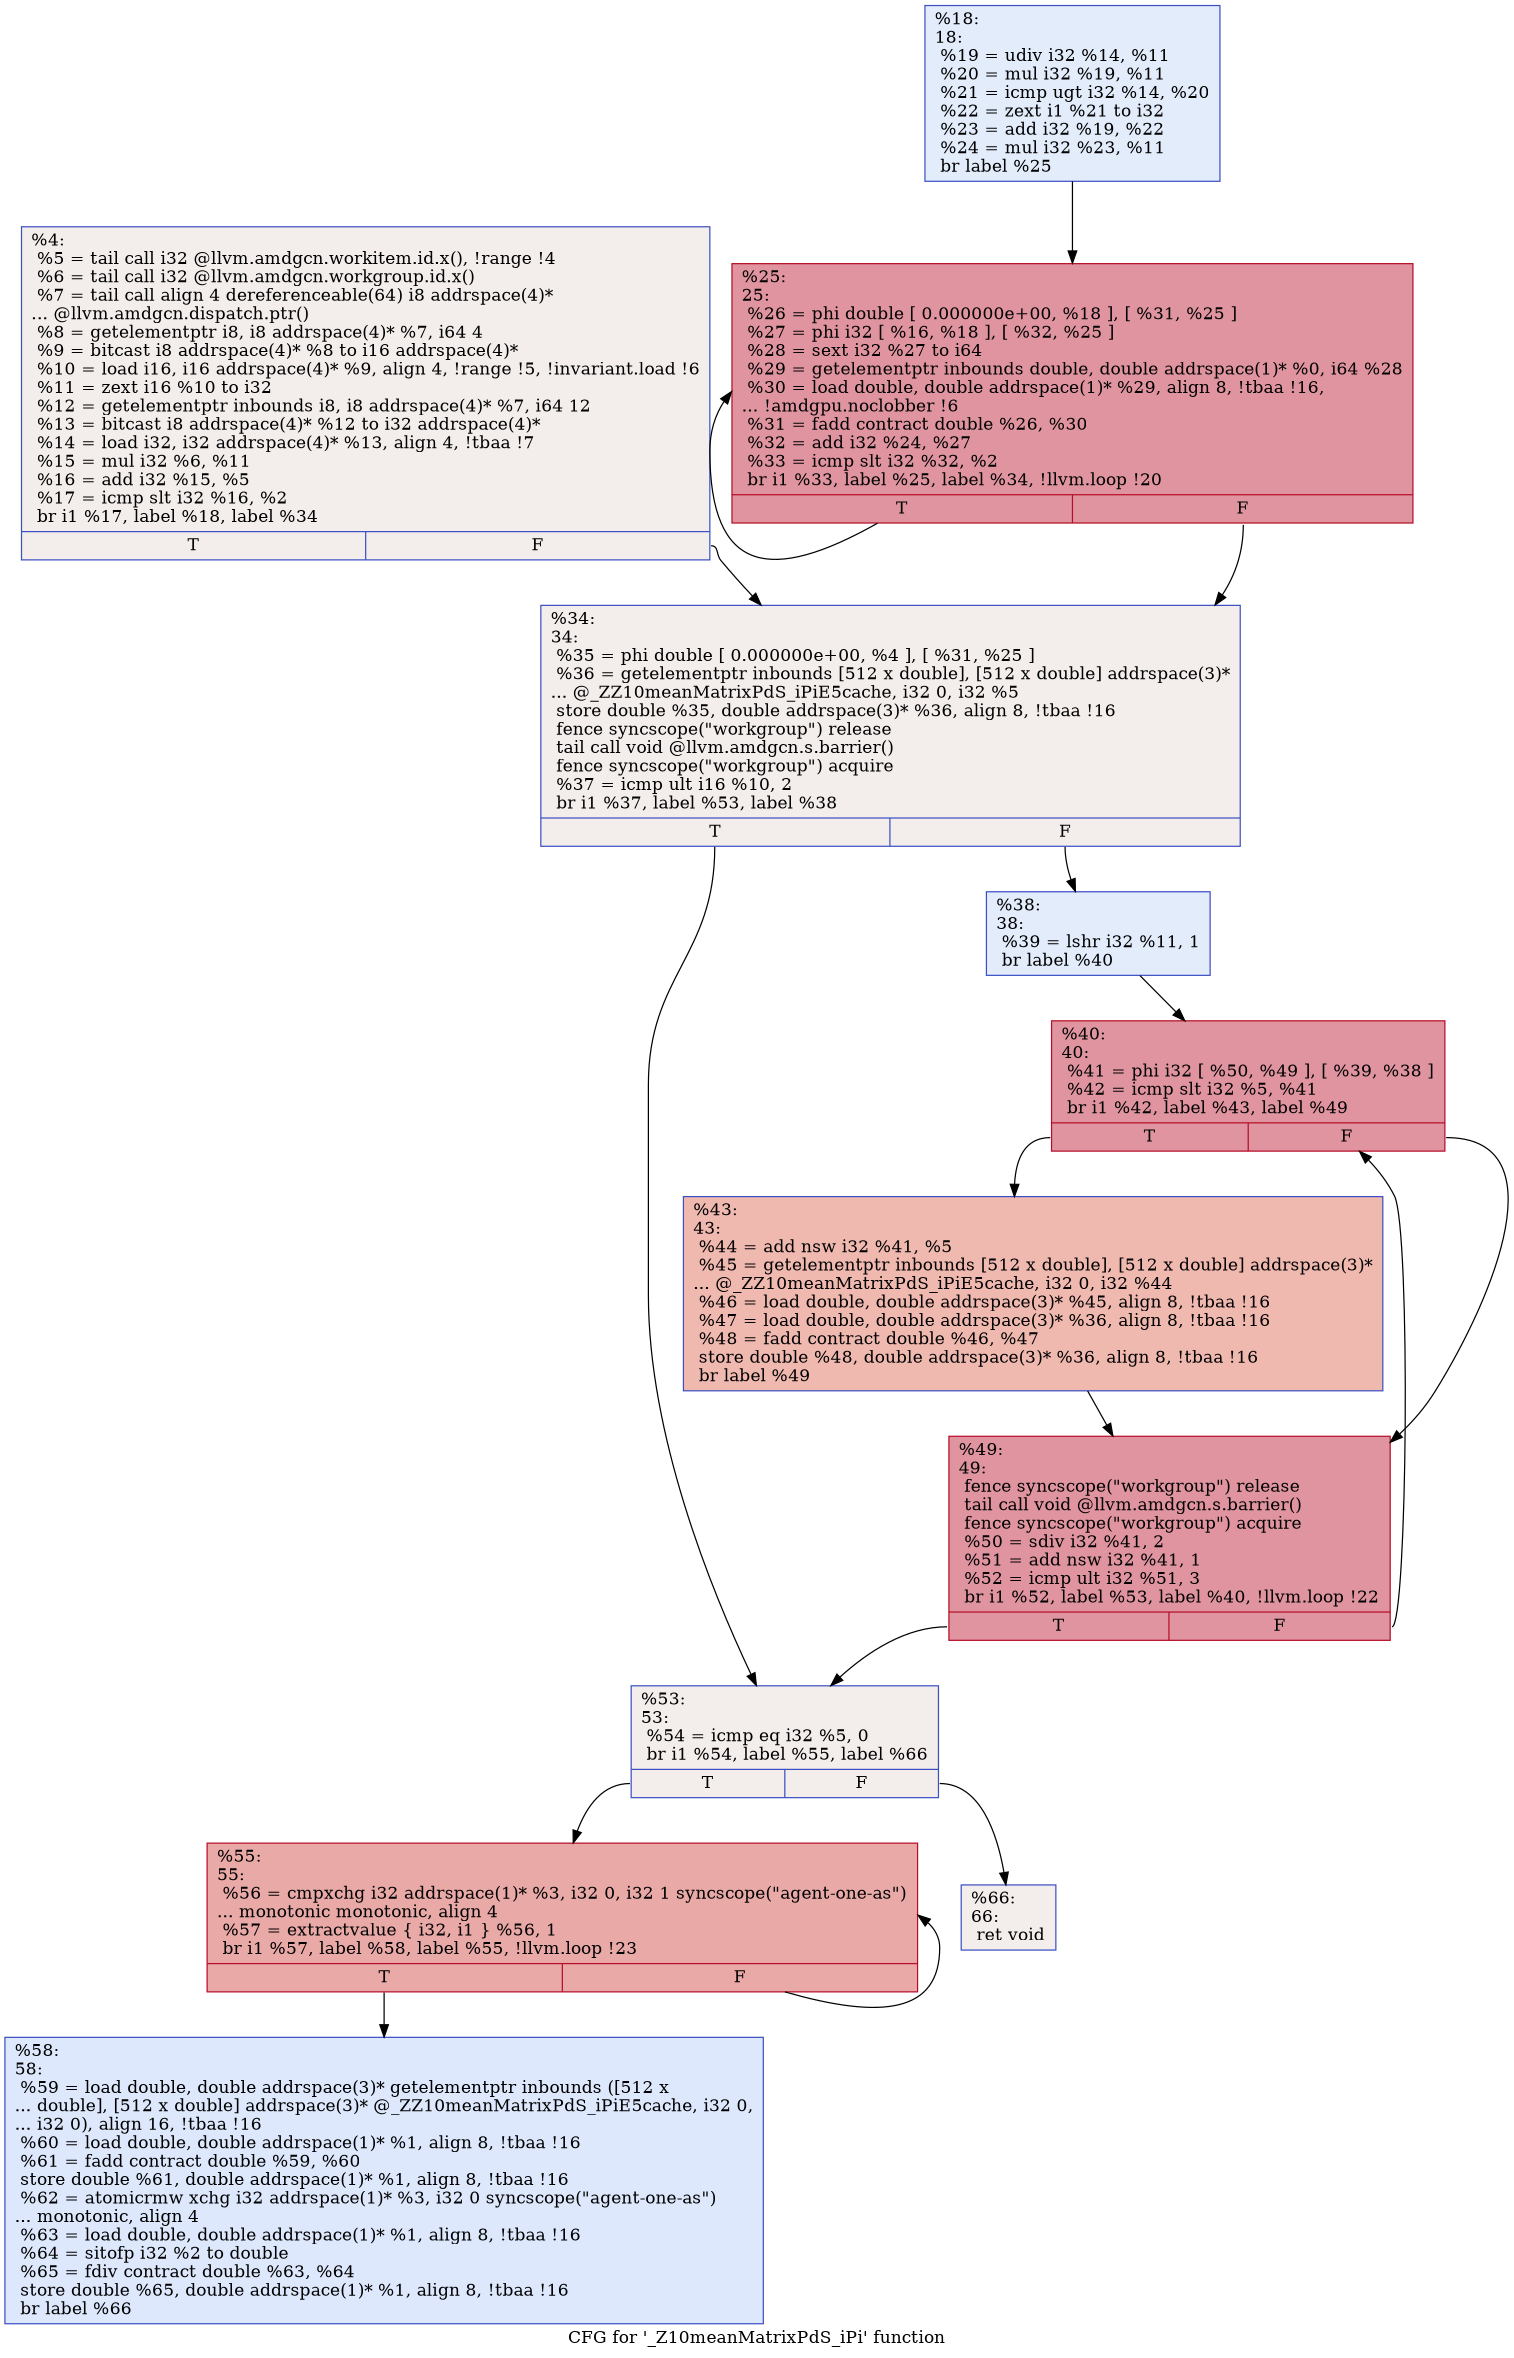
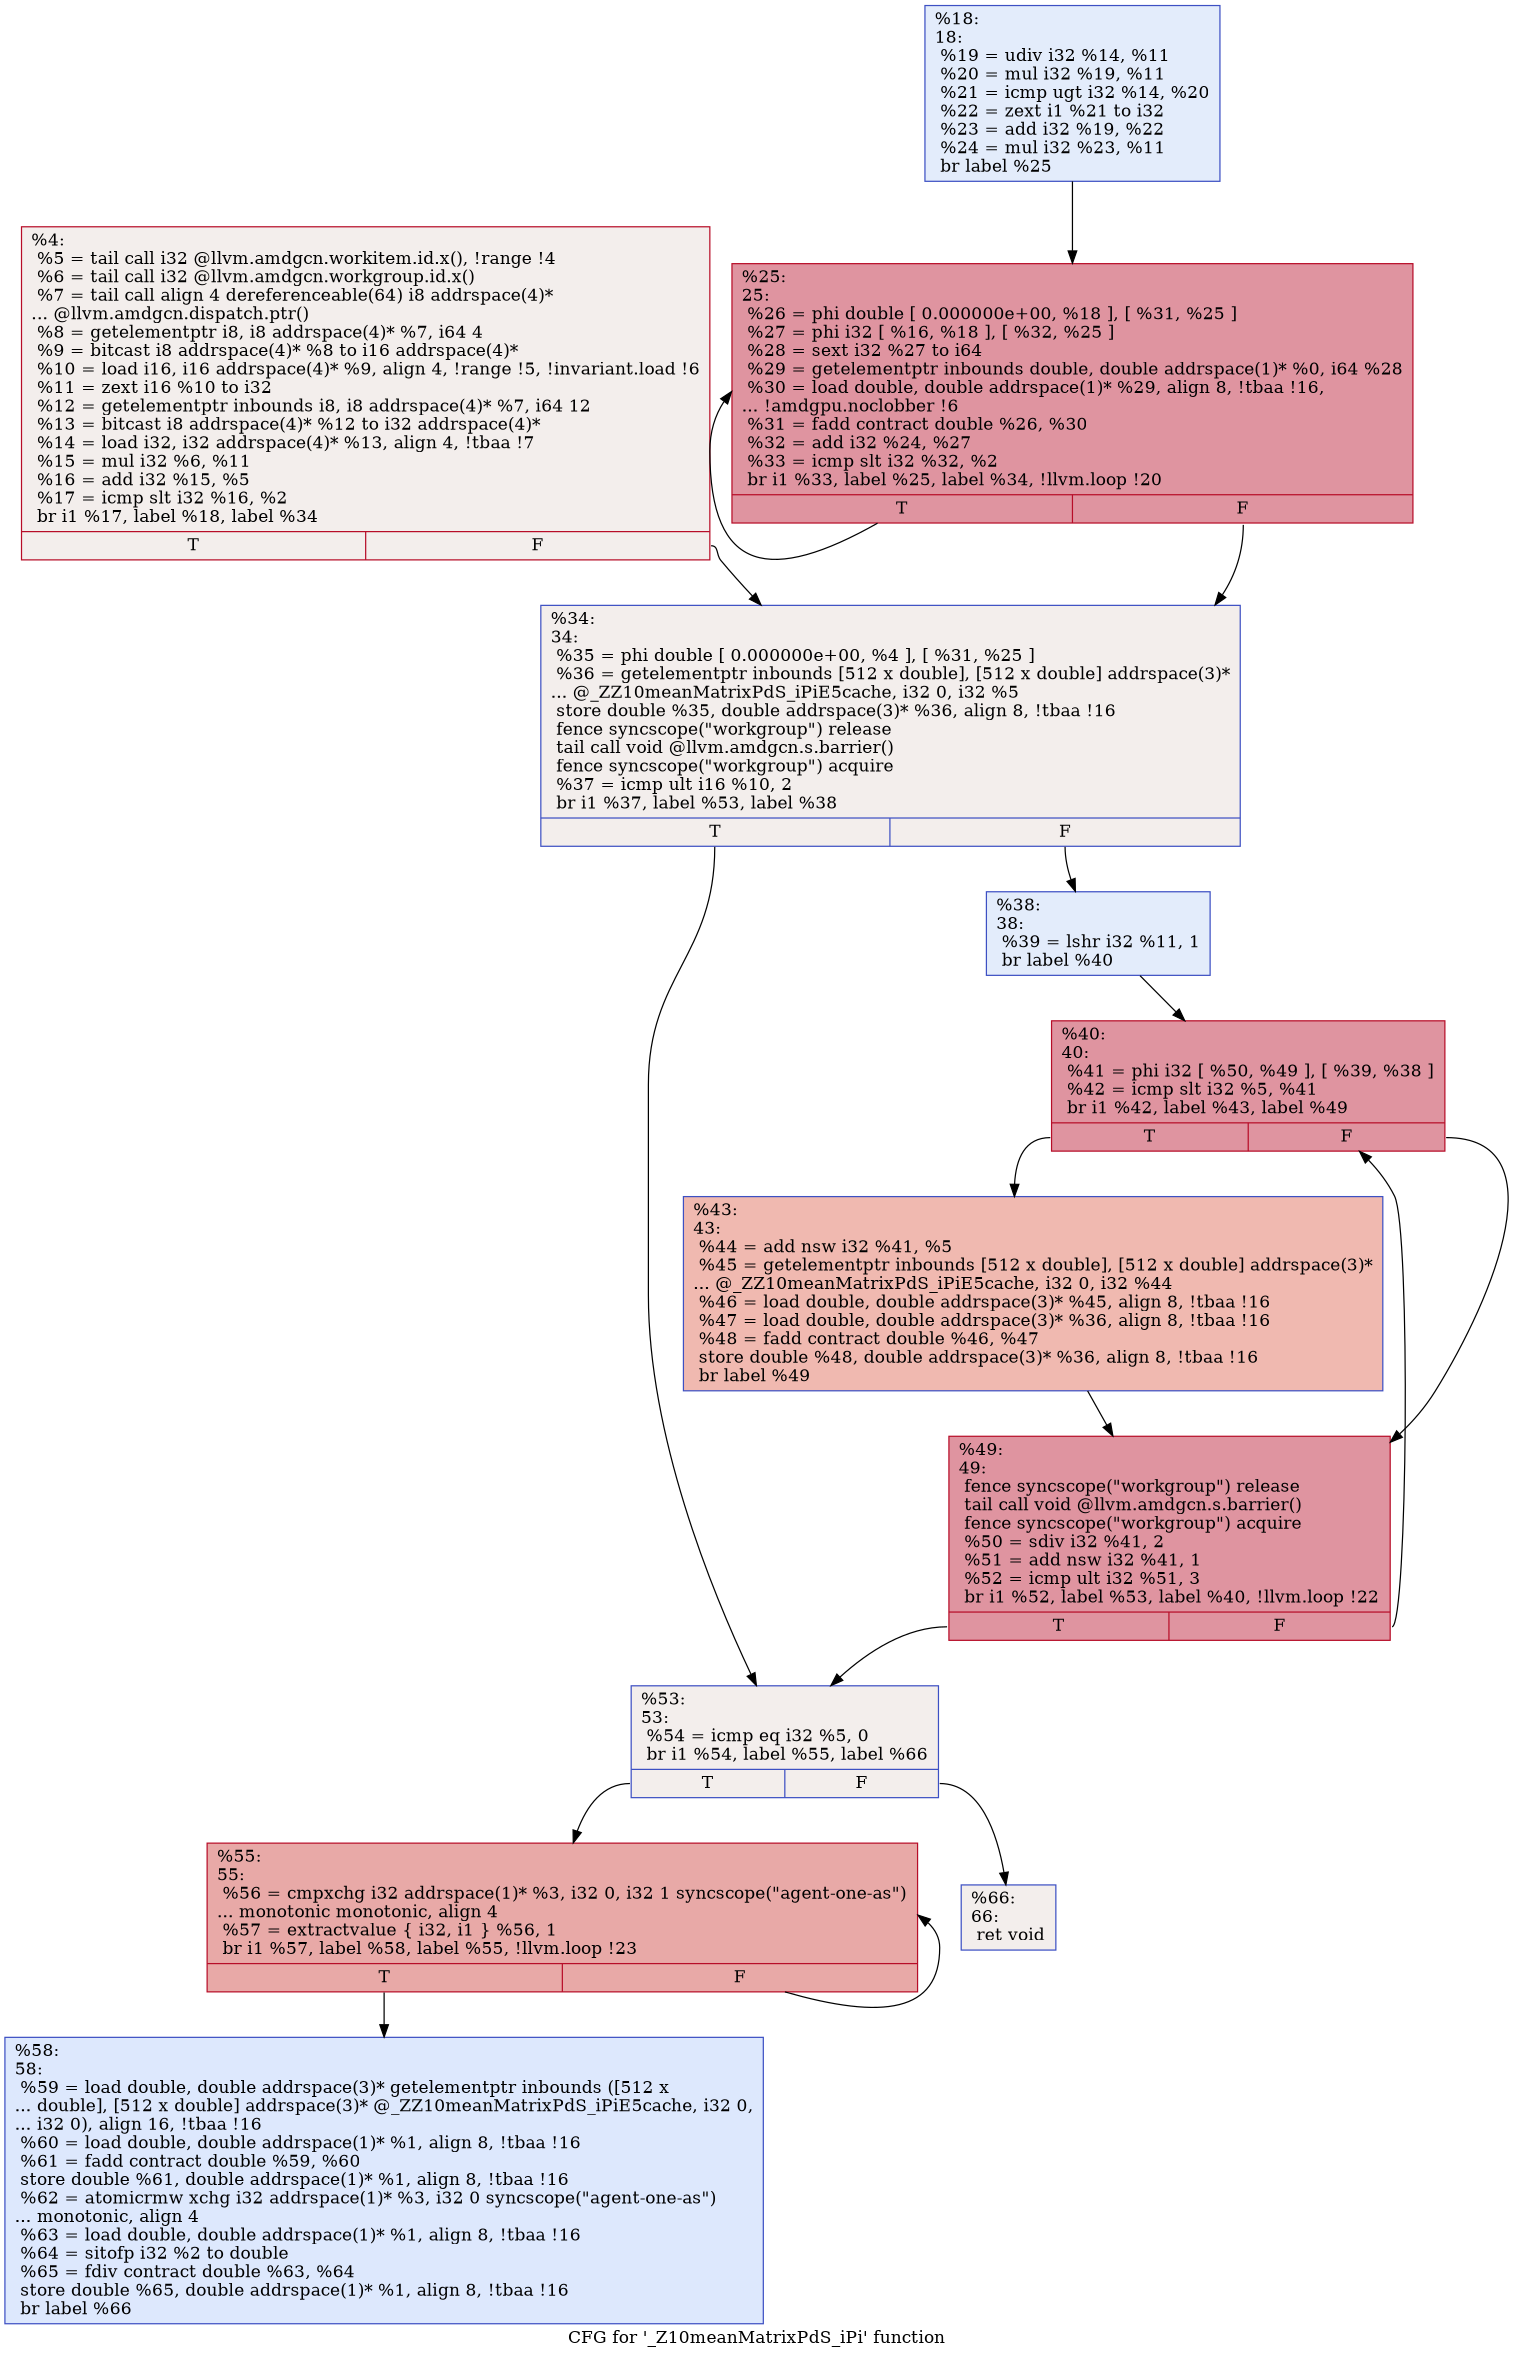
(366, 393) -> (366, 393)
